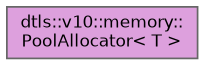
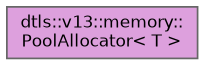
(102, 33) -> (102, 33)
